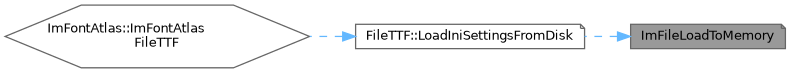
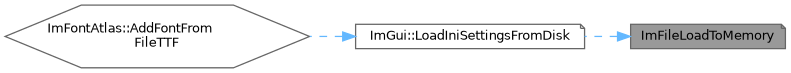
(157, 36) -> (157, 36)
(470, 36) -> (470, 36)
